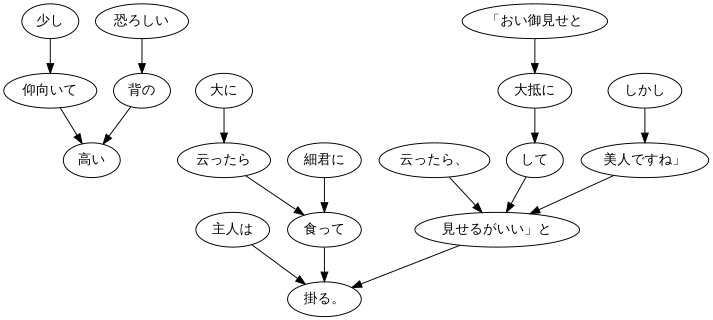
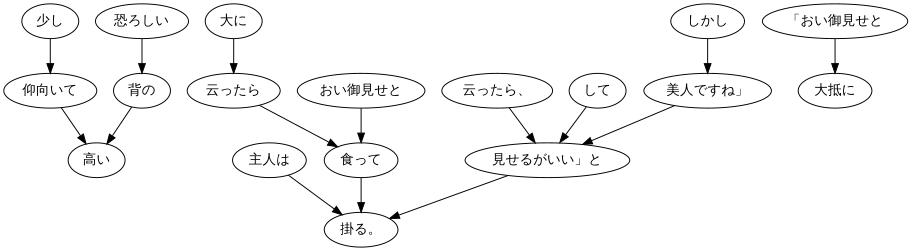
(535, 121) -> none
(324, 160) -> (361, 91)
